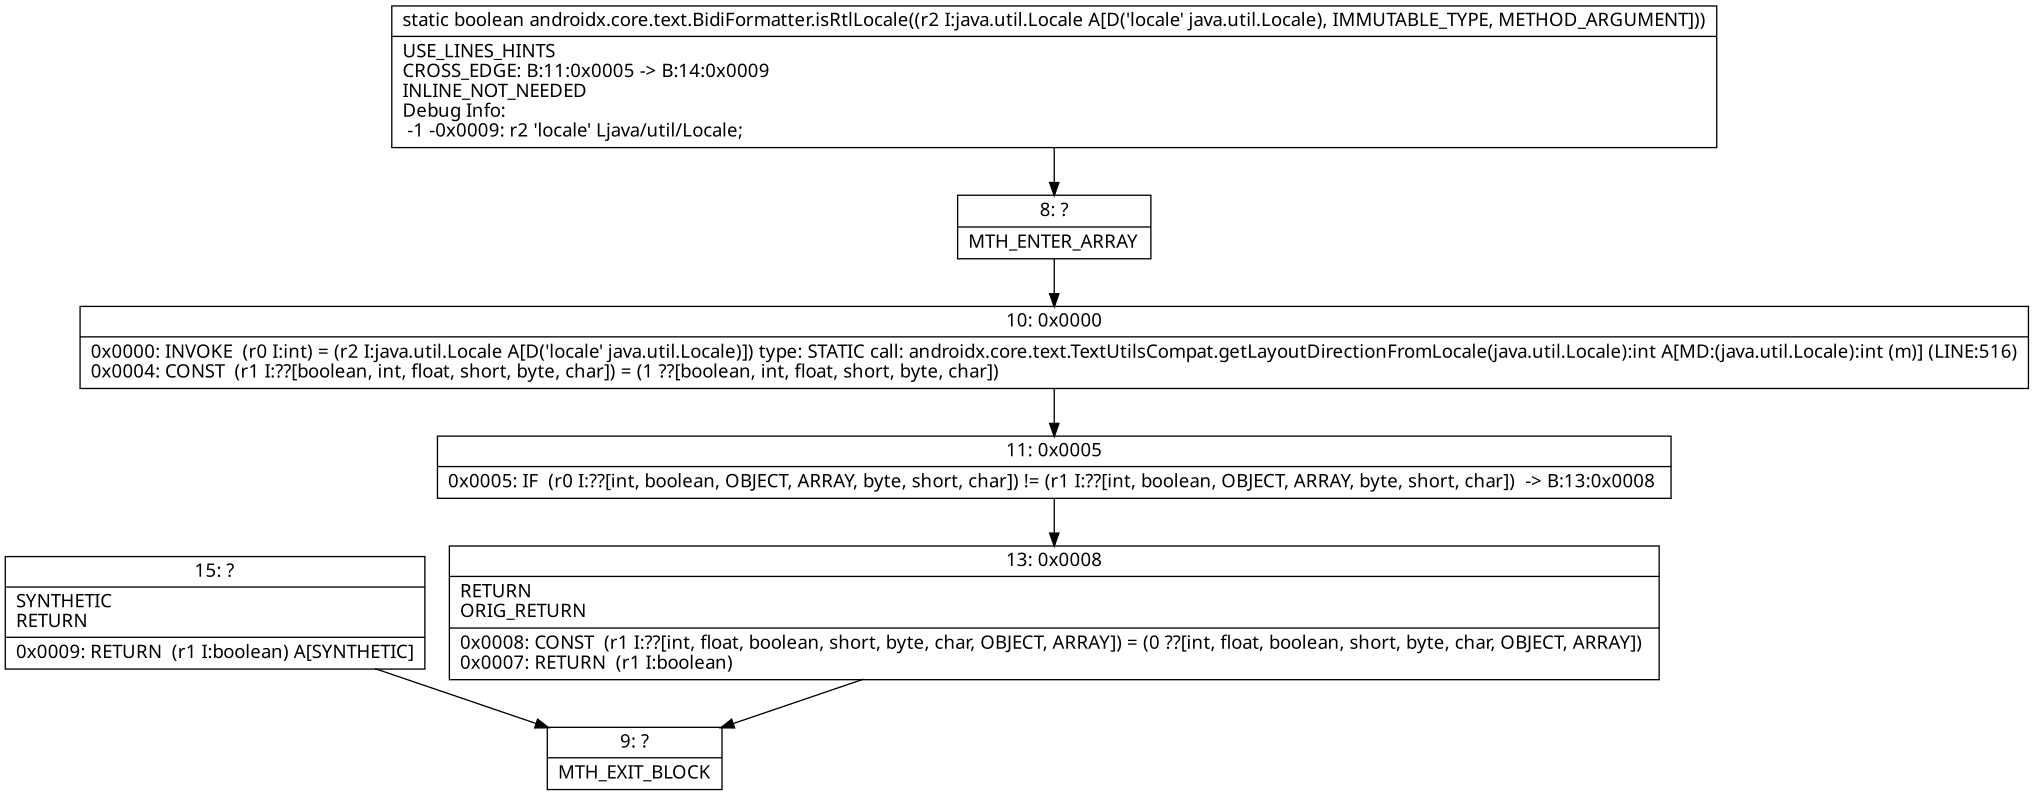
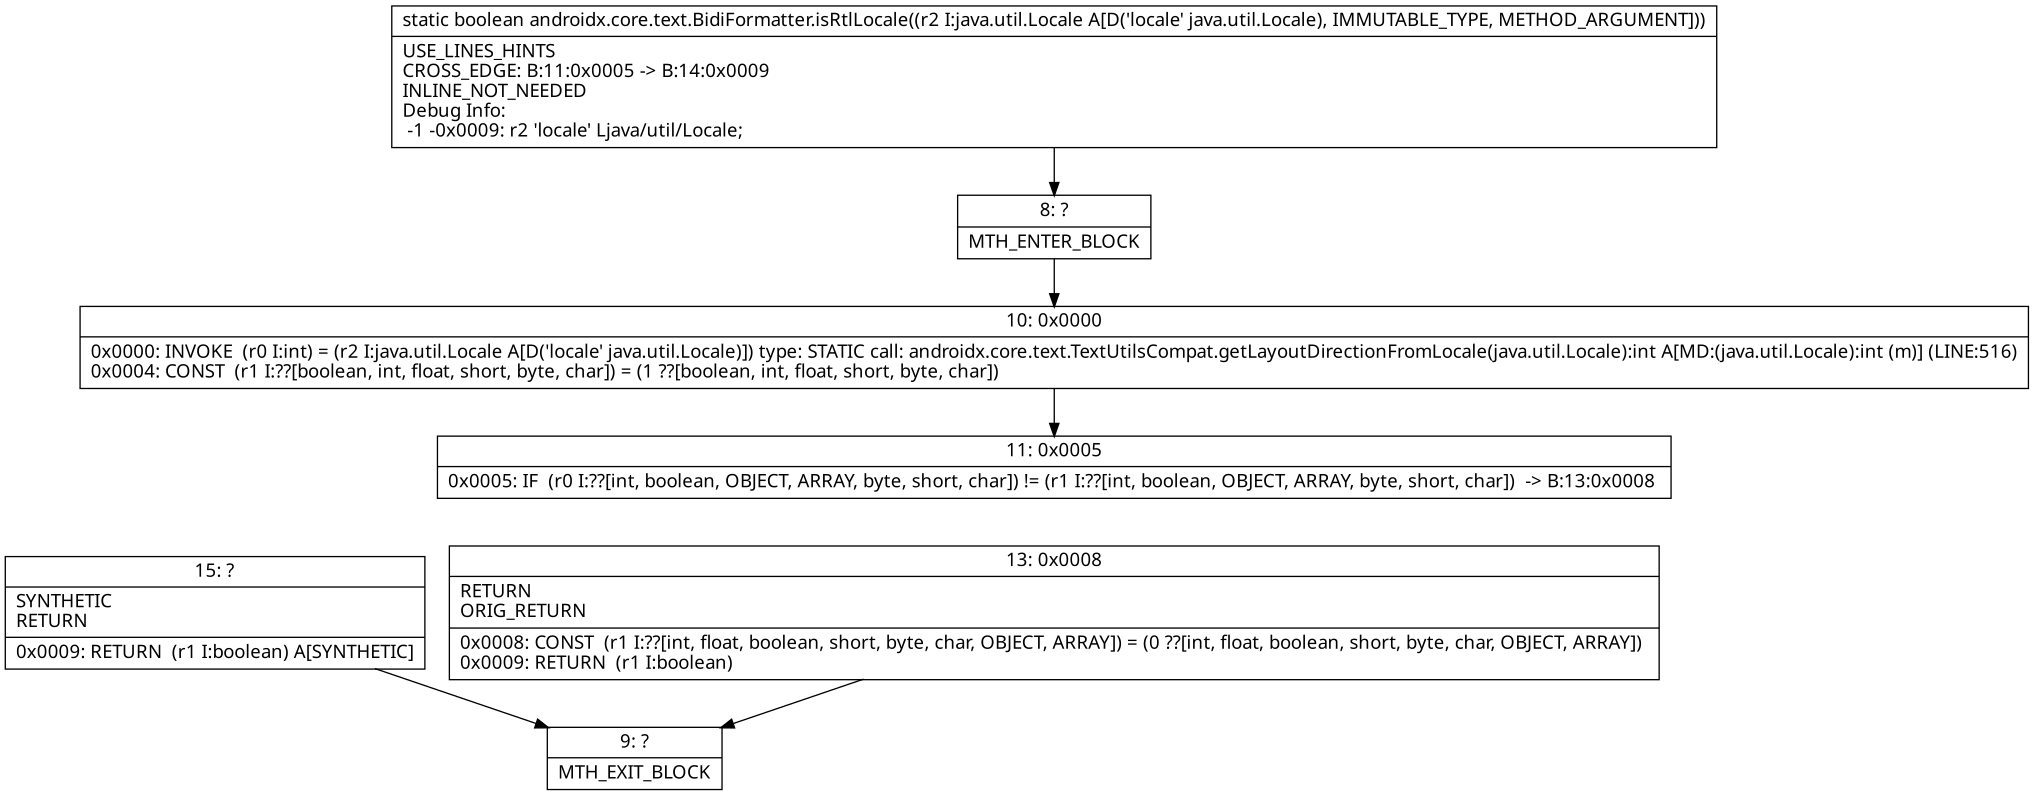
(1054, 242) -> (1054, 242)
(1054, 515) -> none
(600, 663) -> (600, 663)
